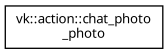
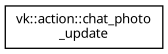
(84, 27) -> (84, 27)
